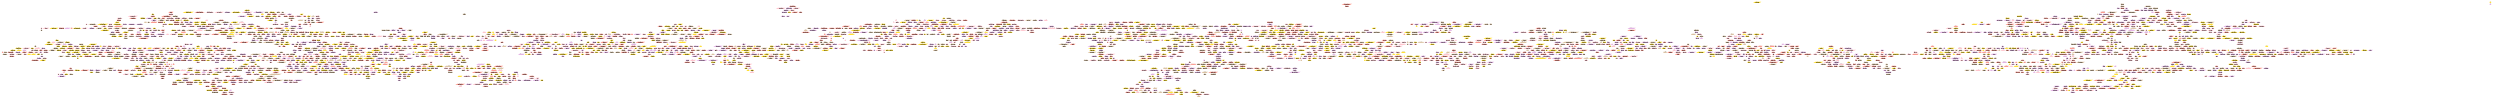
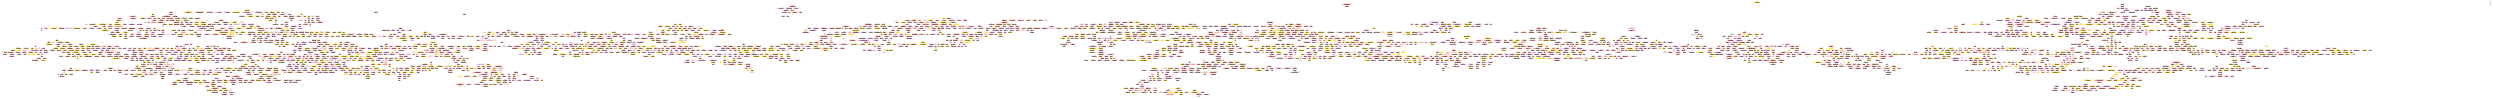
(68, 52) -> (68, 52)
(255, 56) -> none
